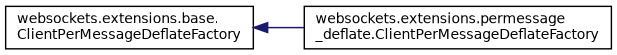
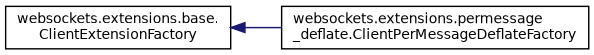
(129, 28) -> (118, 28)
